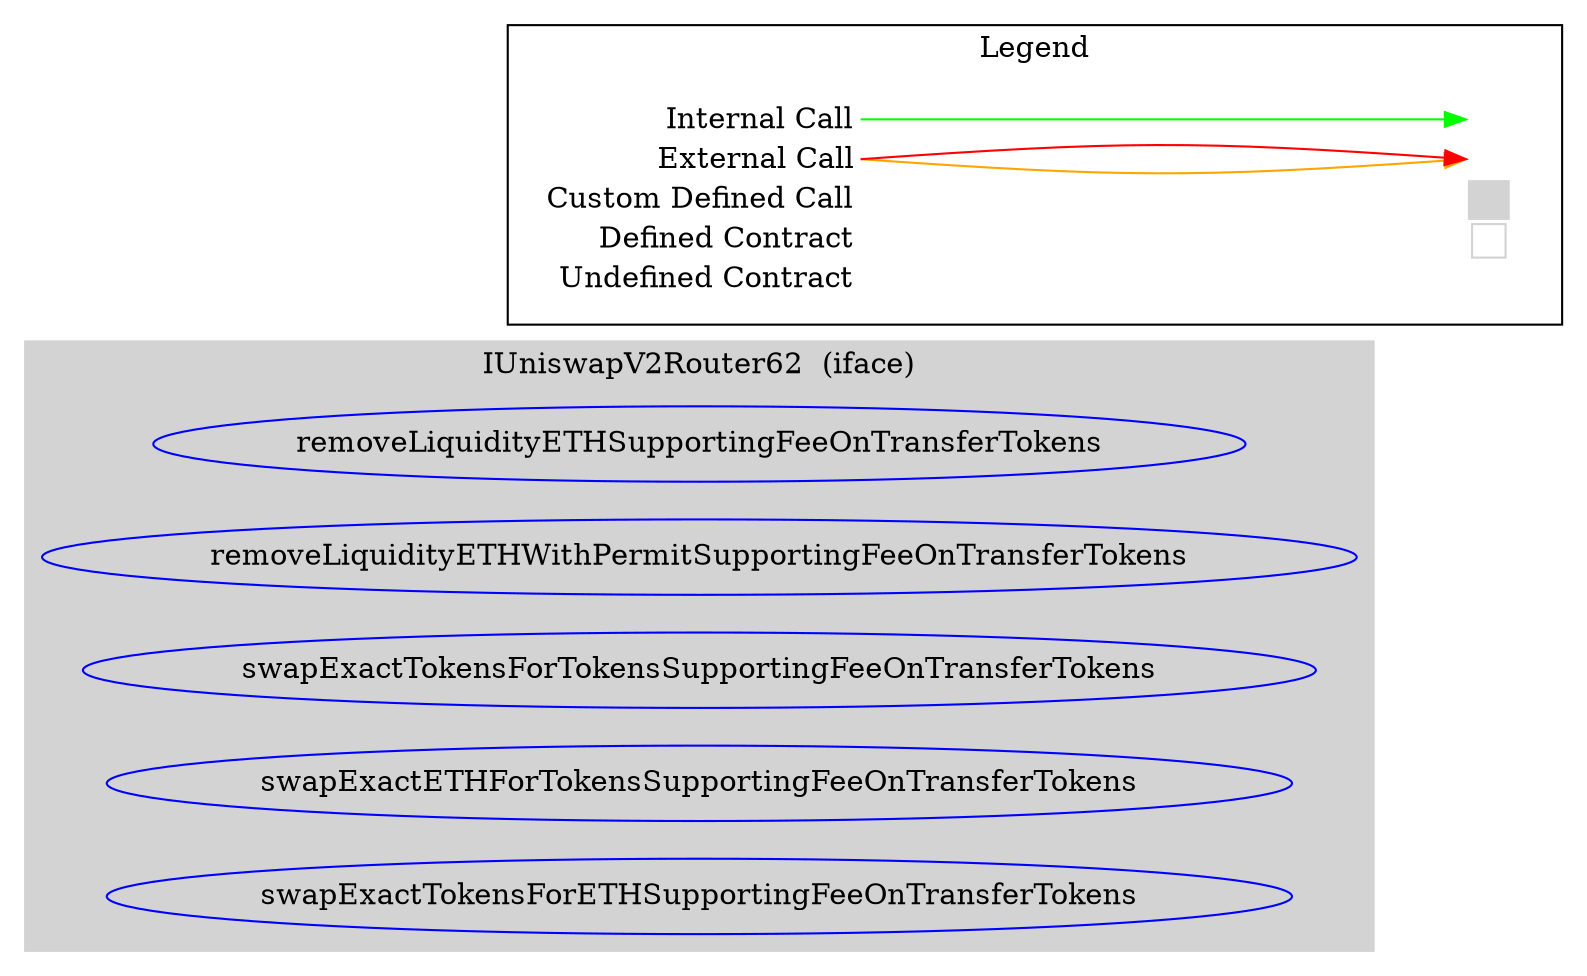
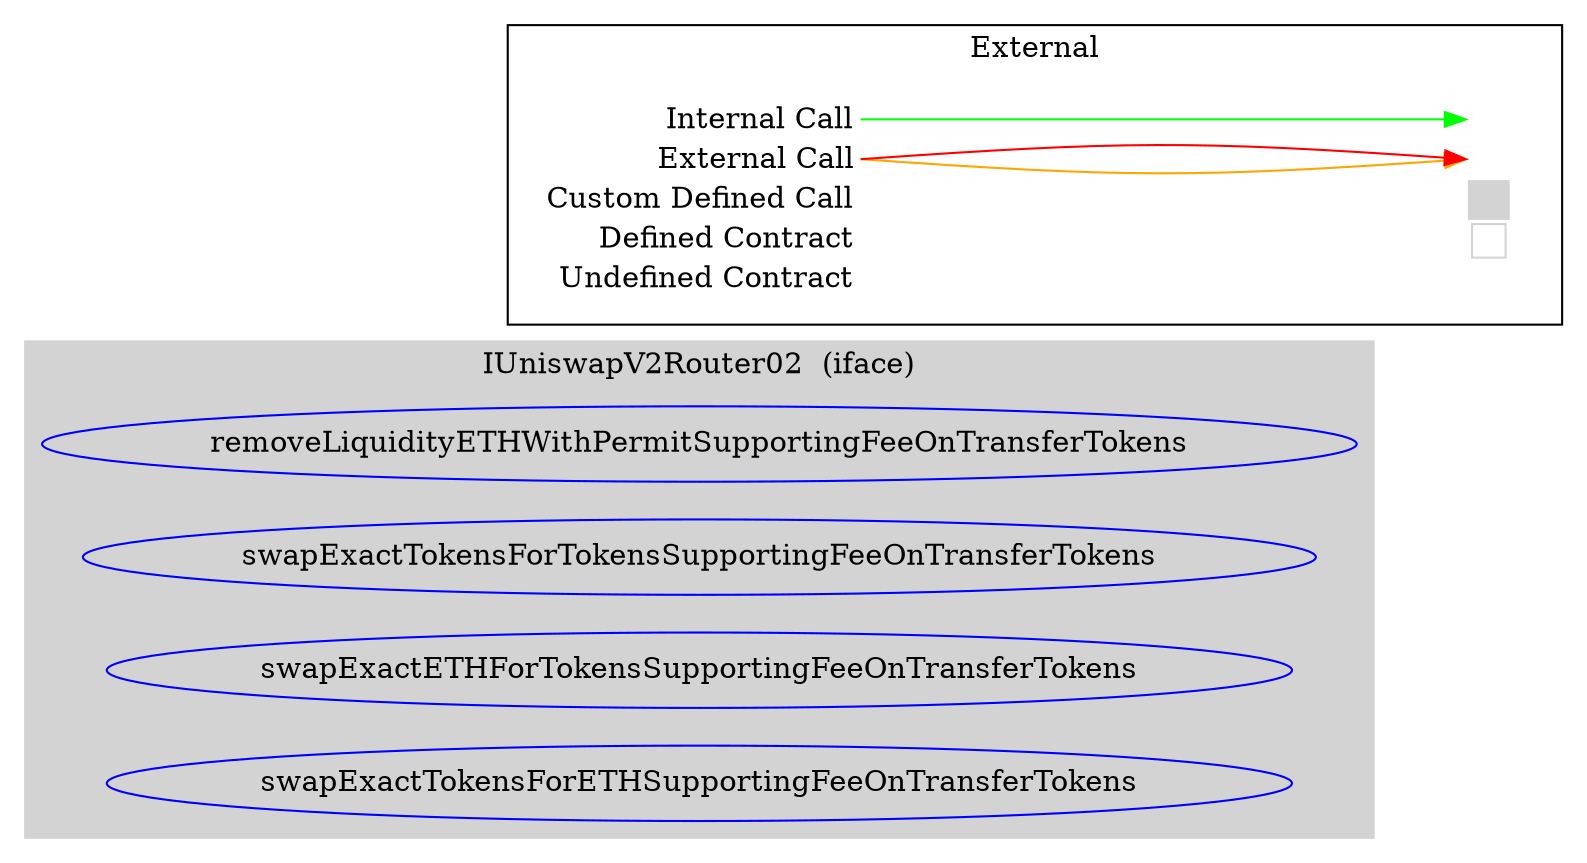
(1035, 49) -> (1035, 49)
(699, 365) -> (699, 365)
(699, 444) -> none
